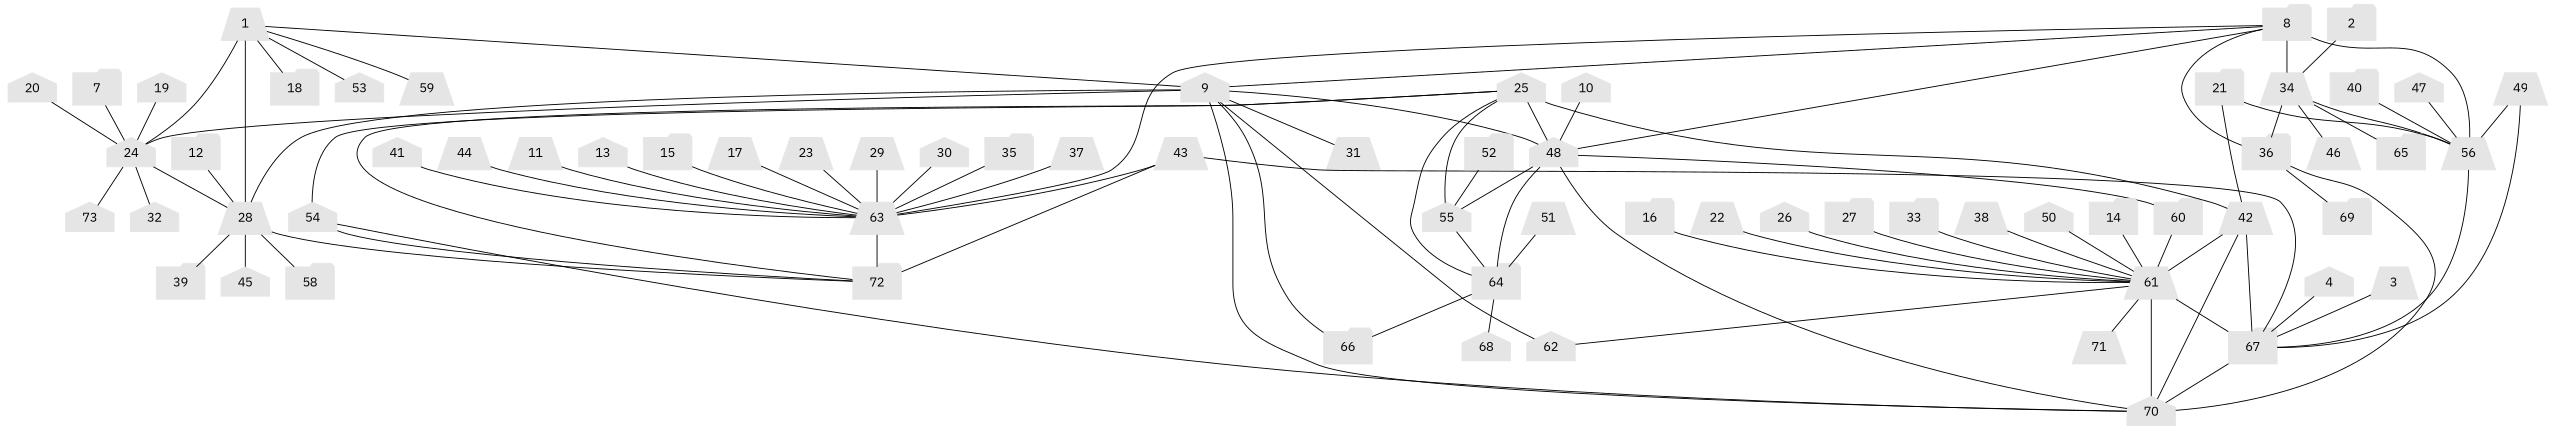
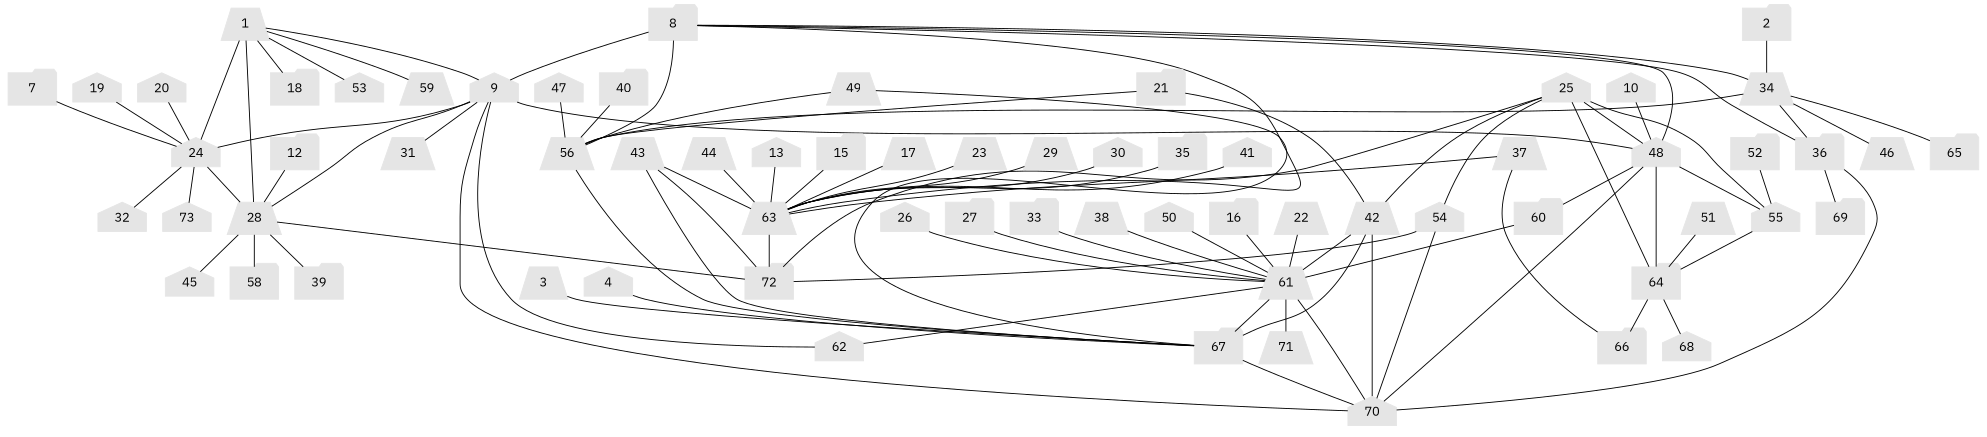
(536, 154) -> none
(2114, 218) -> none
(1265, 221) -> (1523, 264)
